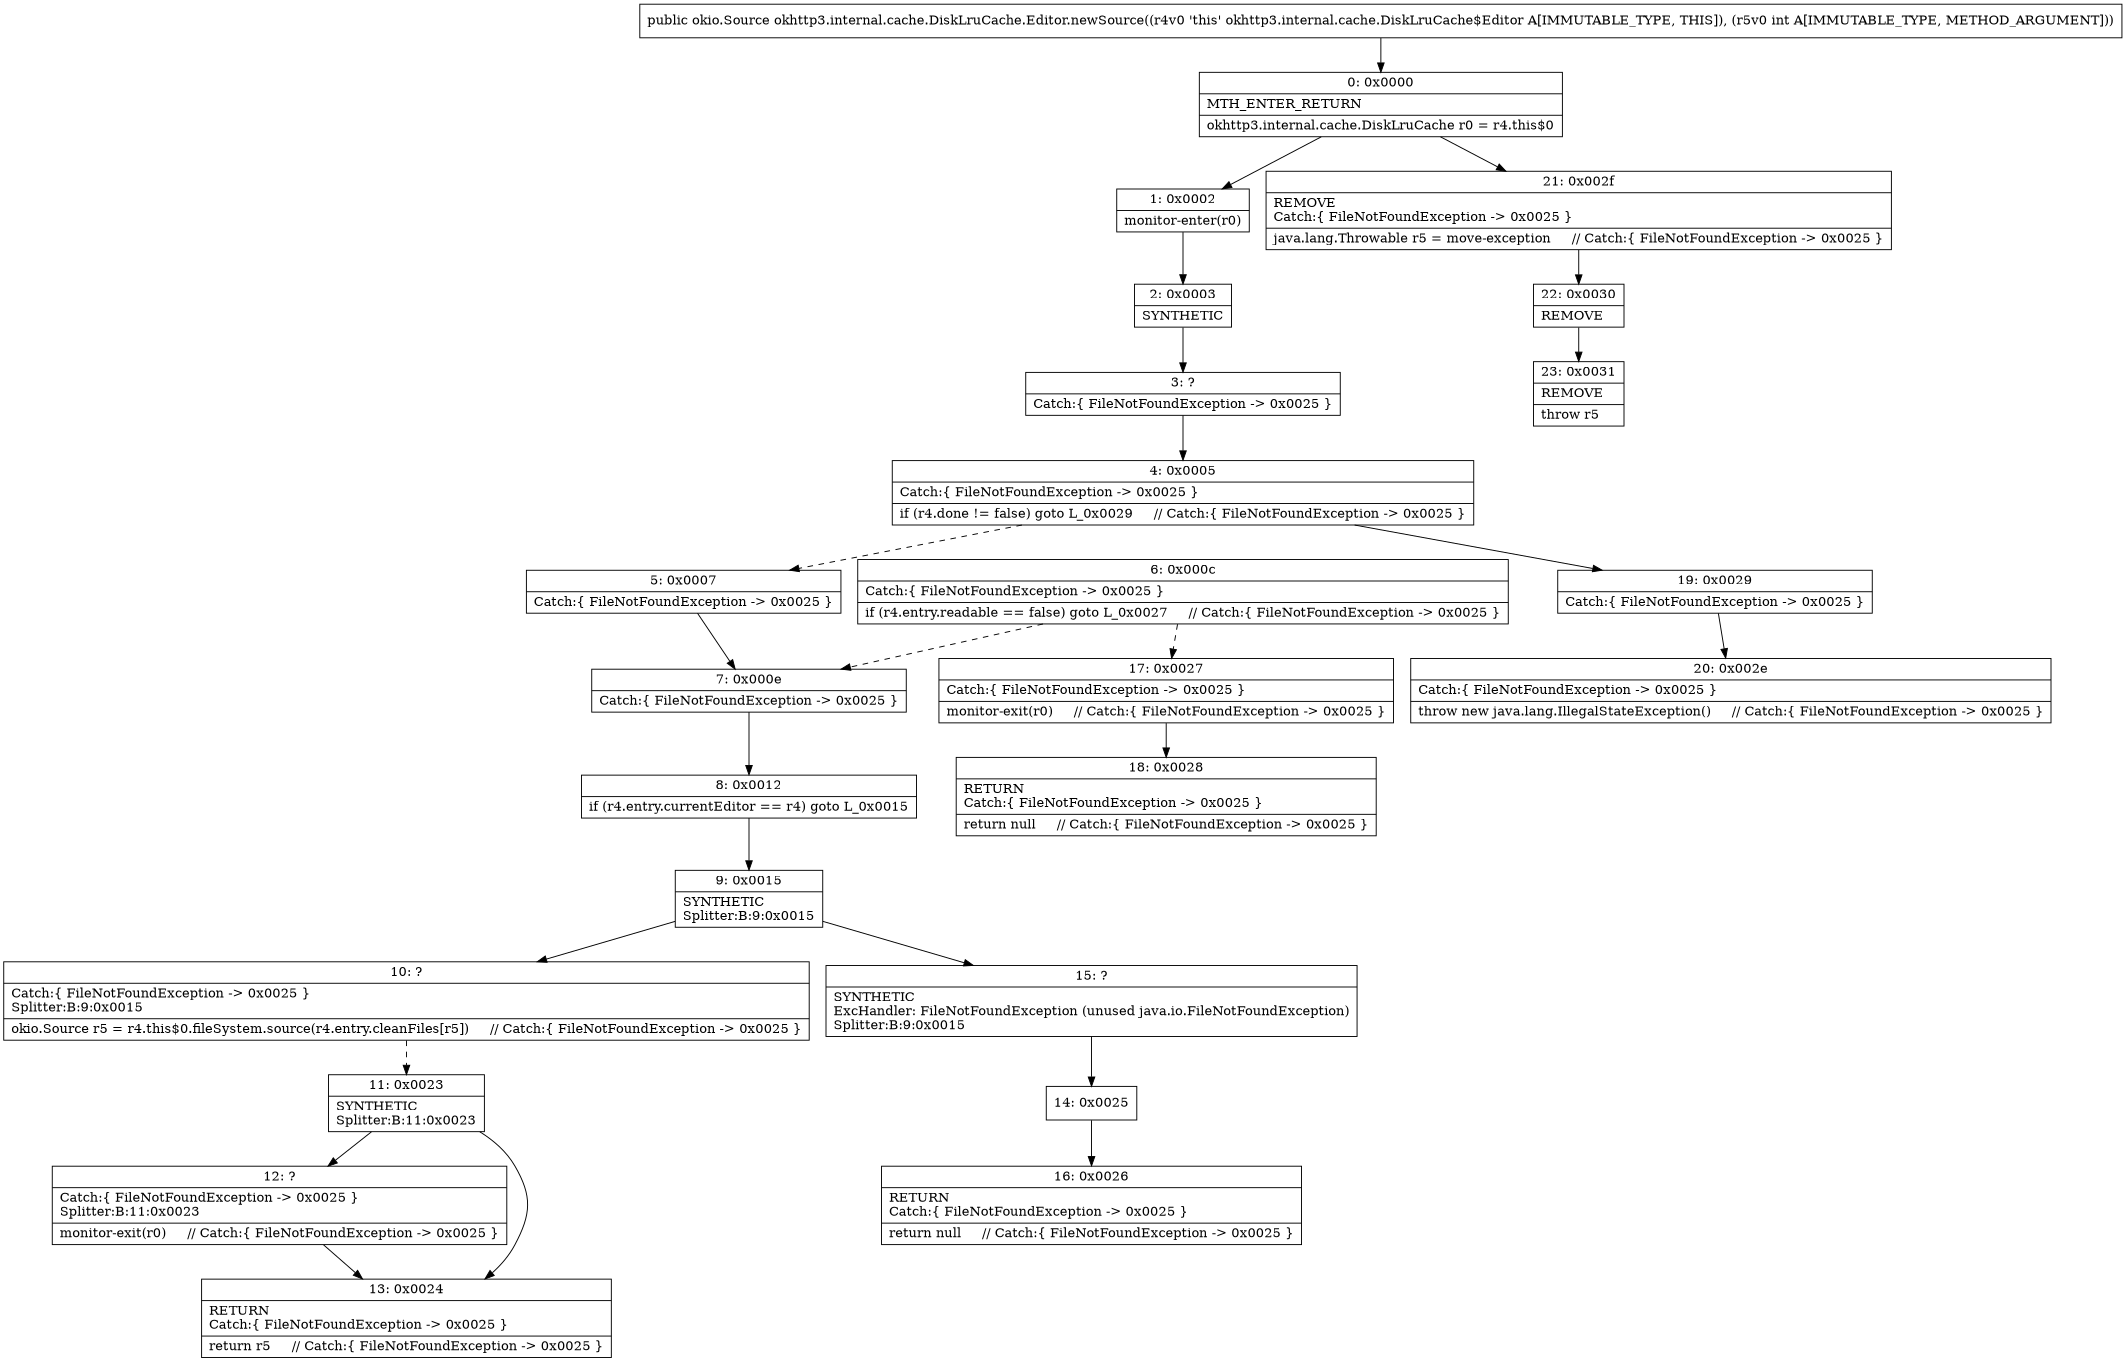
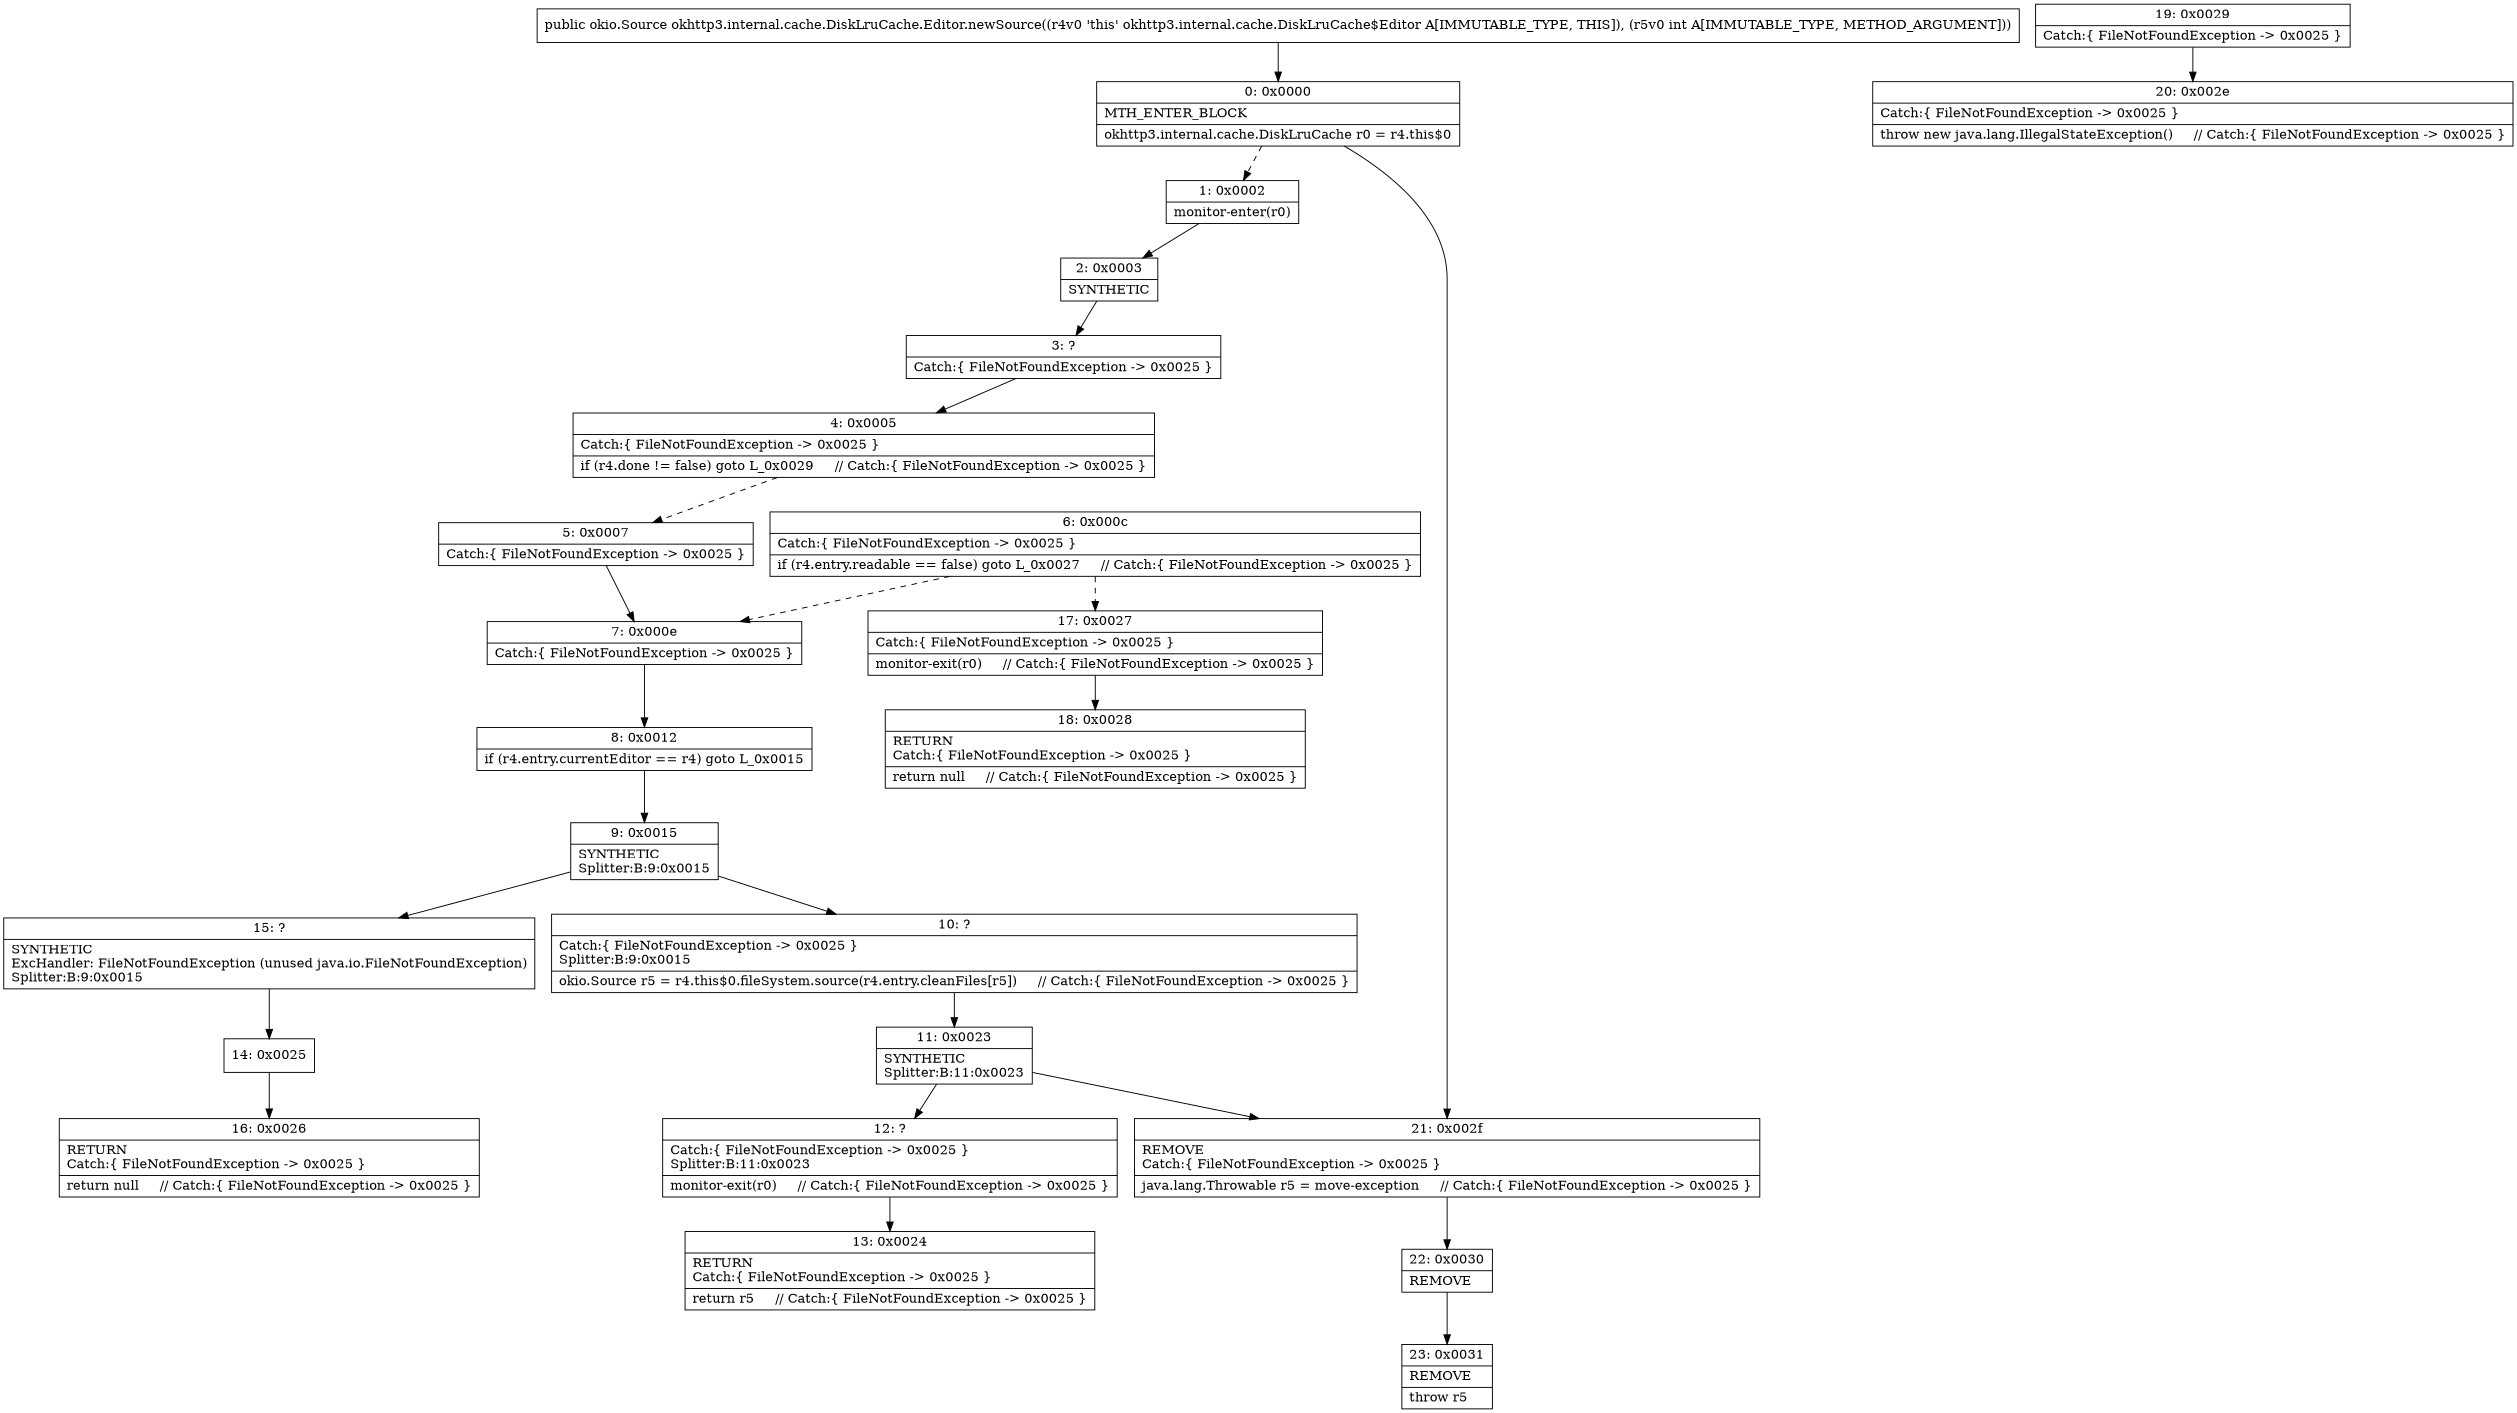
(1284, 104) -> (1176, 113)
(1276, 161) -> (1255, 159)
(1474, 547) -> none
(406, 1053) -> (954, 1005)
(527, 1199) -> (1141, 1095)
